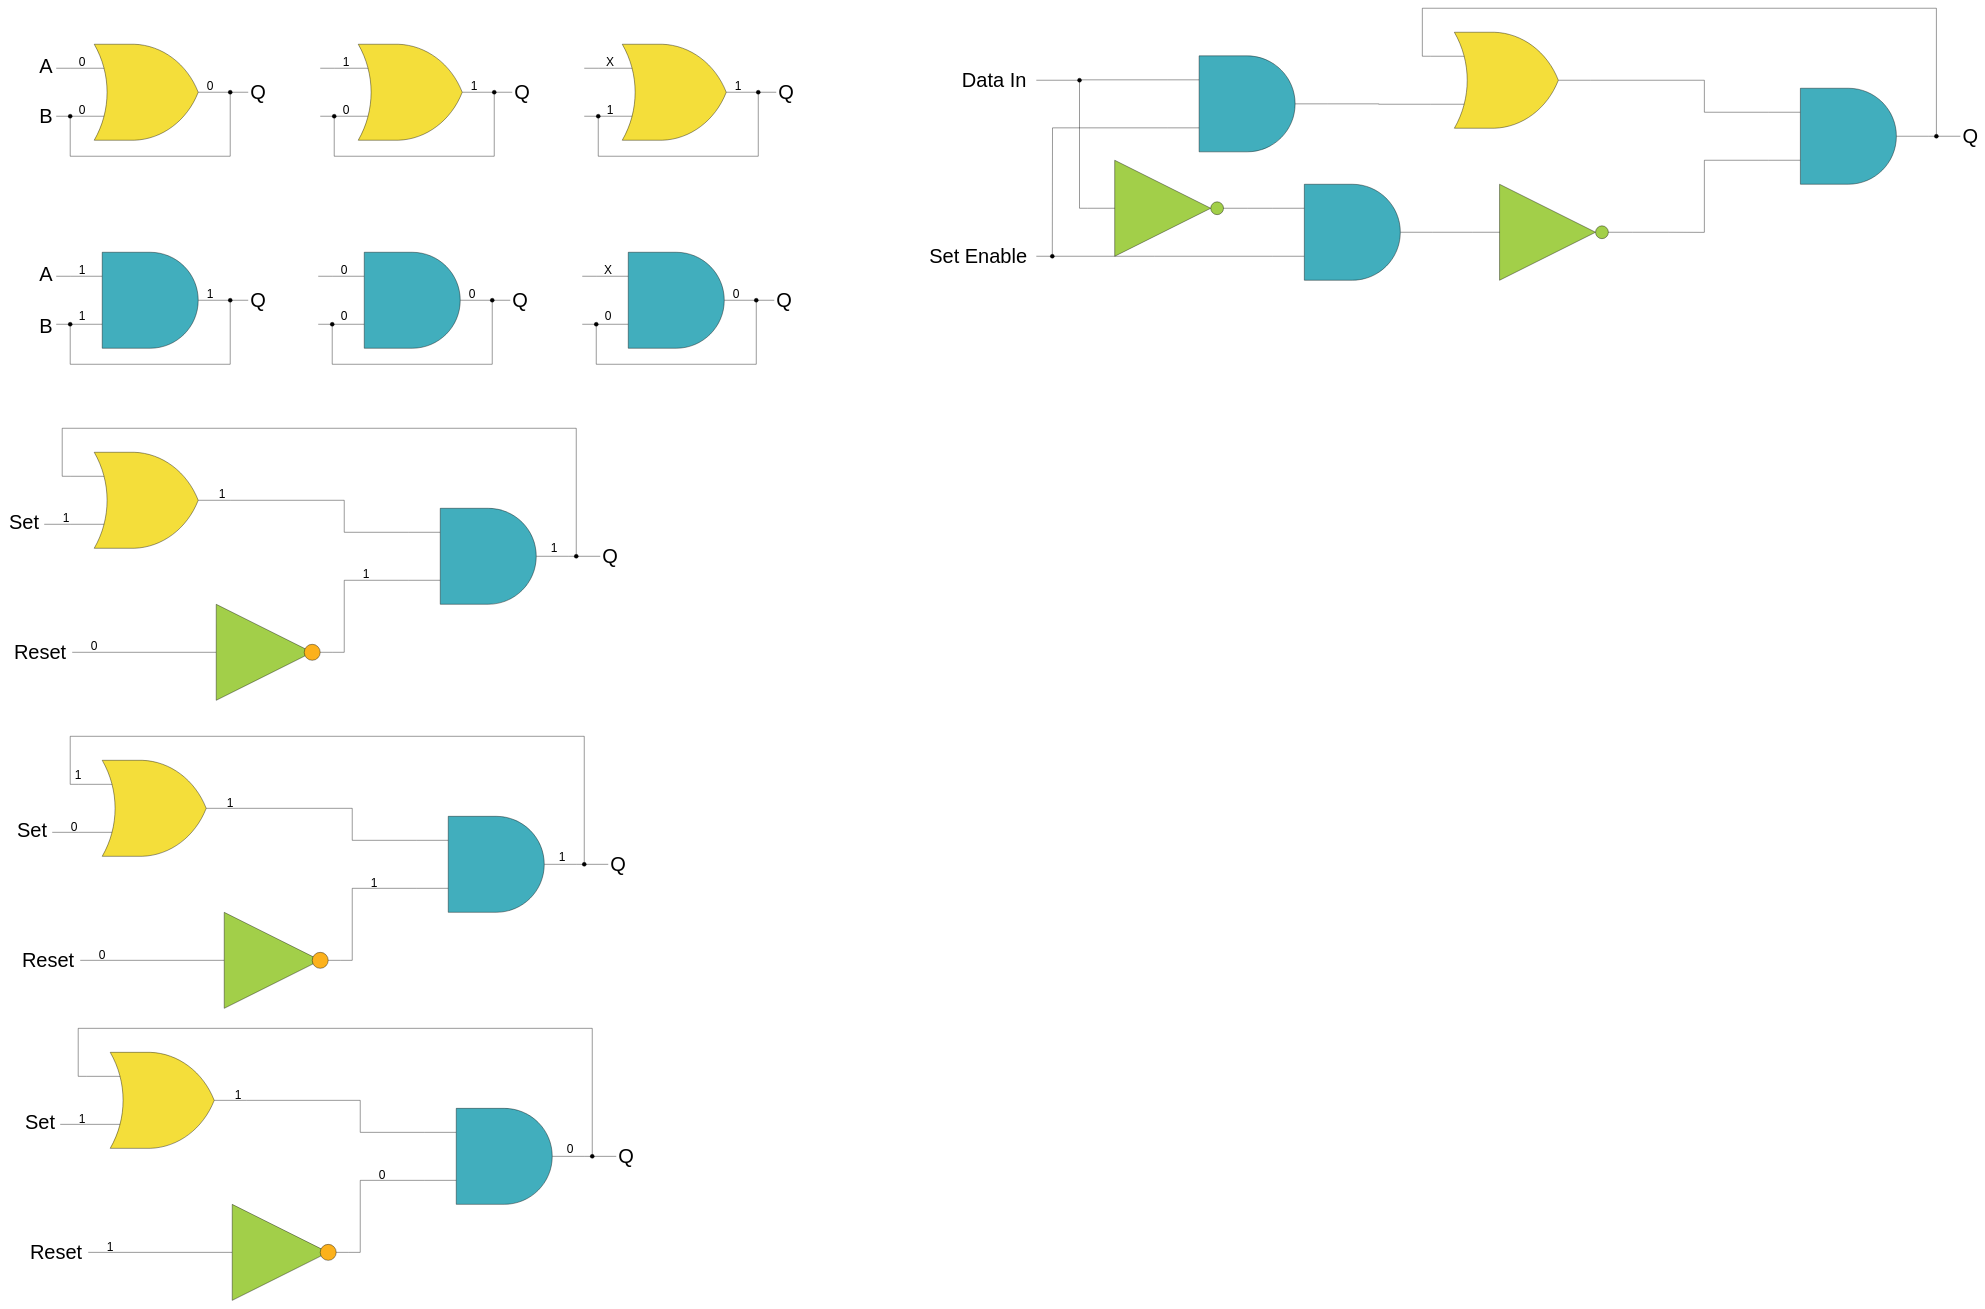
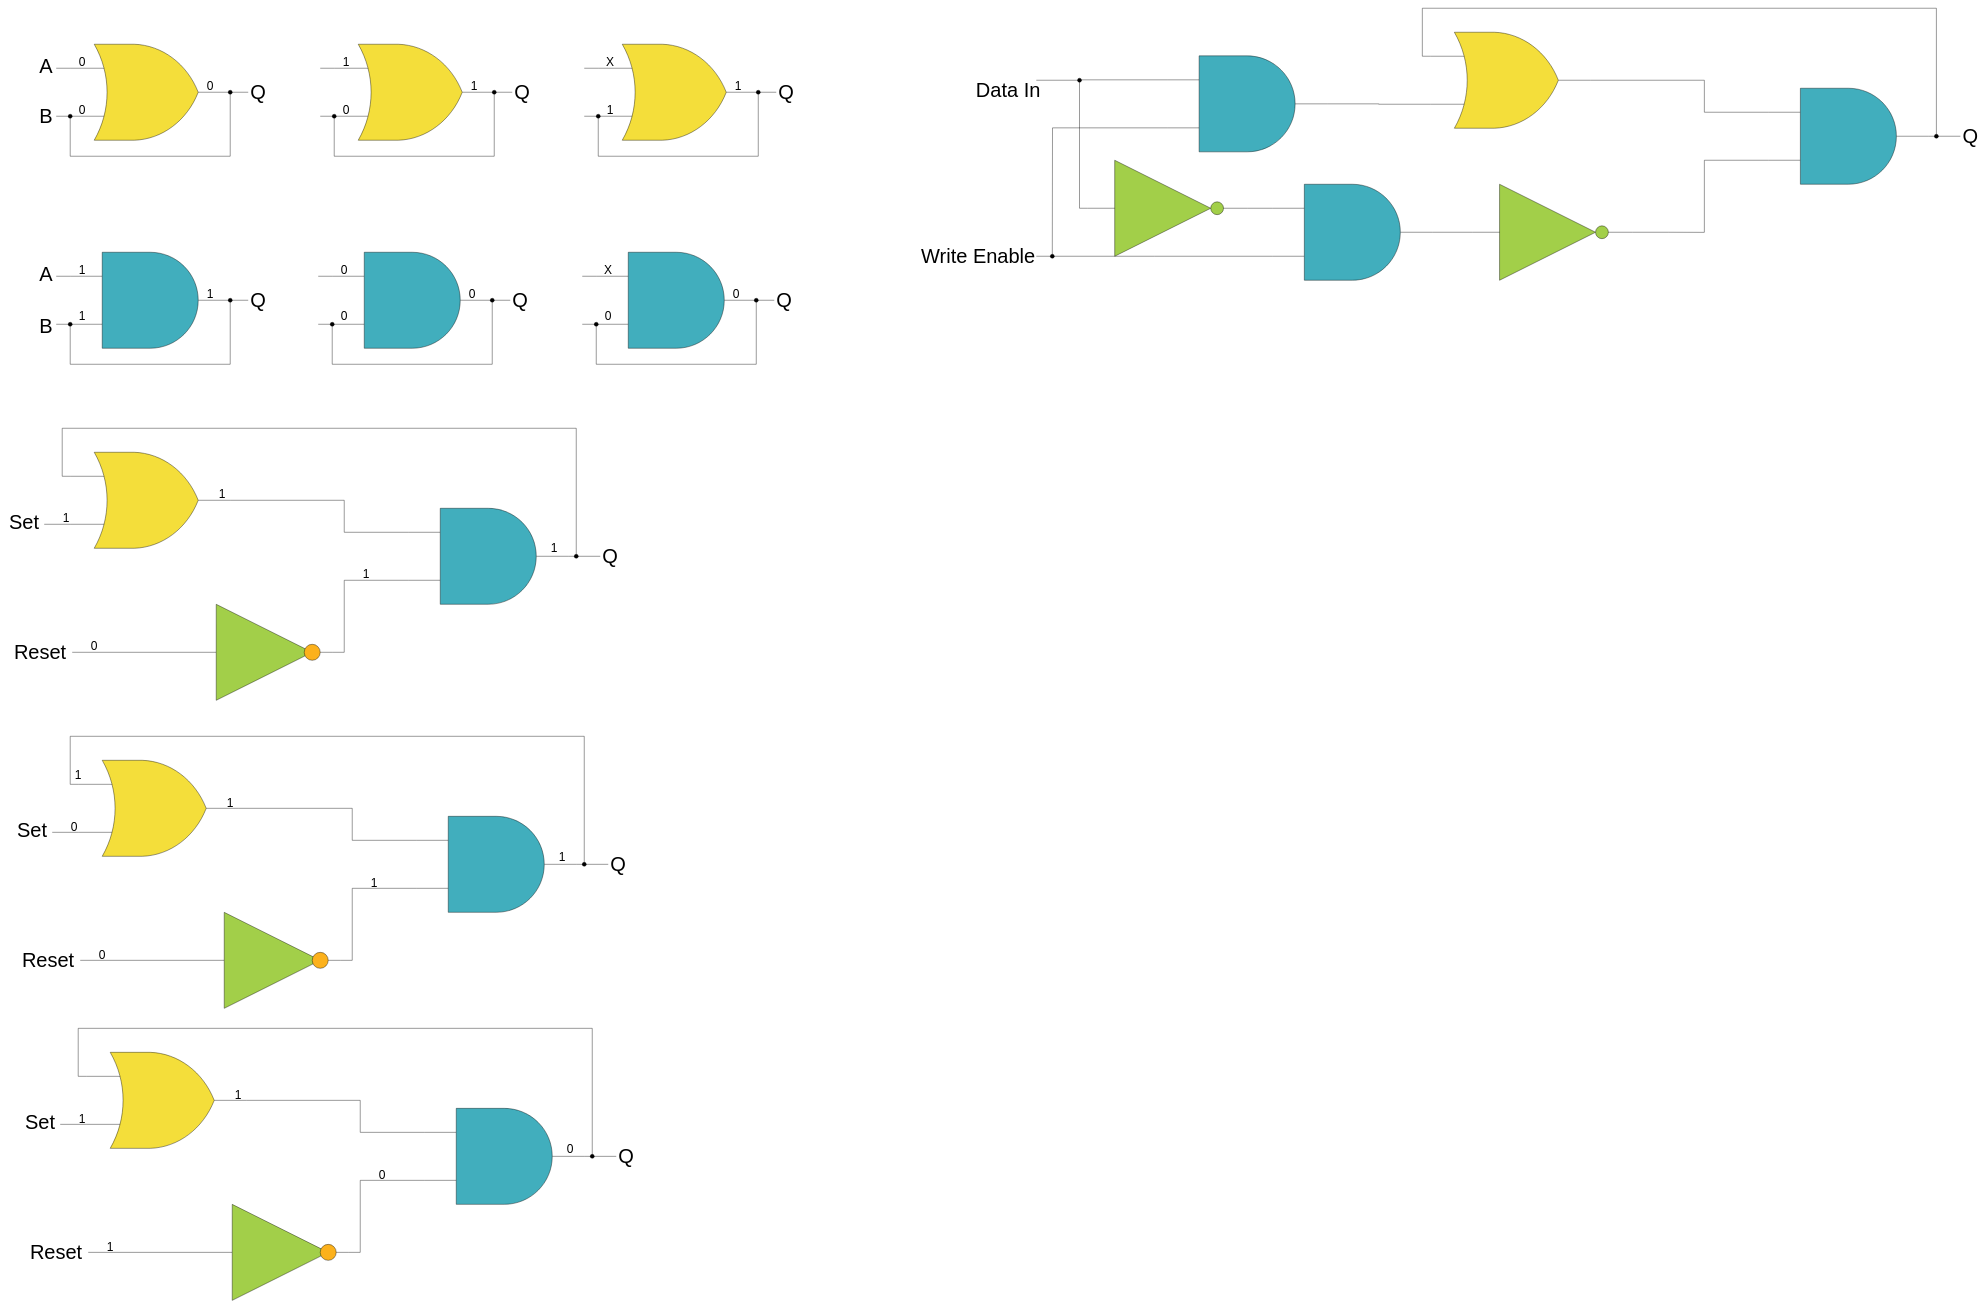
(994, 80) -> (1008, 90)
(978, 256) -> (978, 256)
